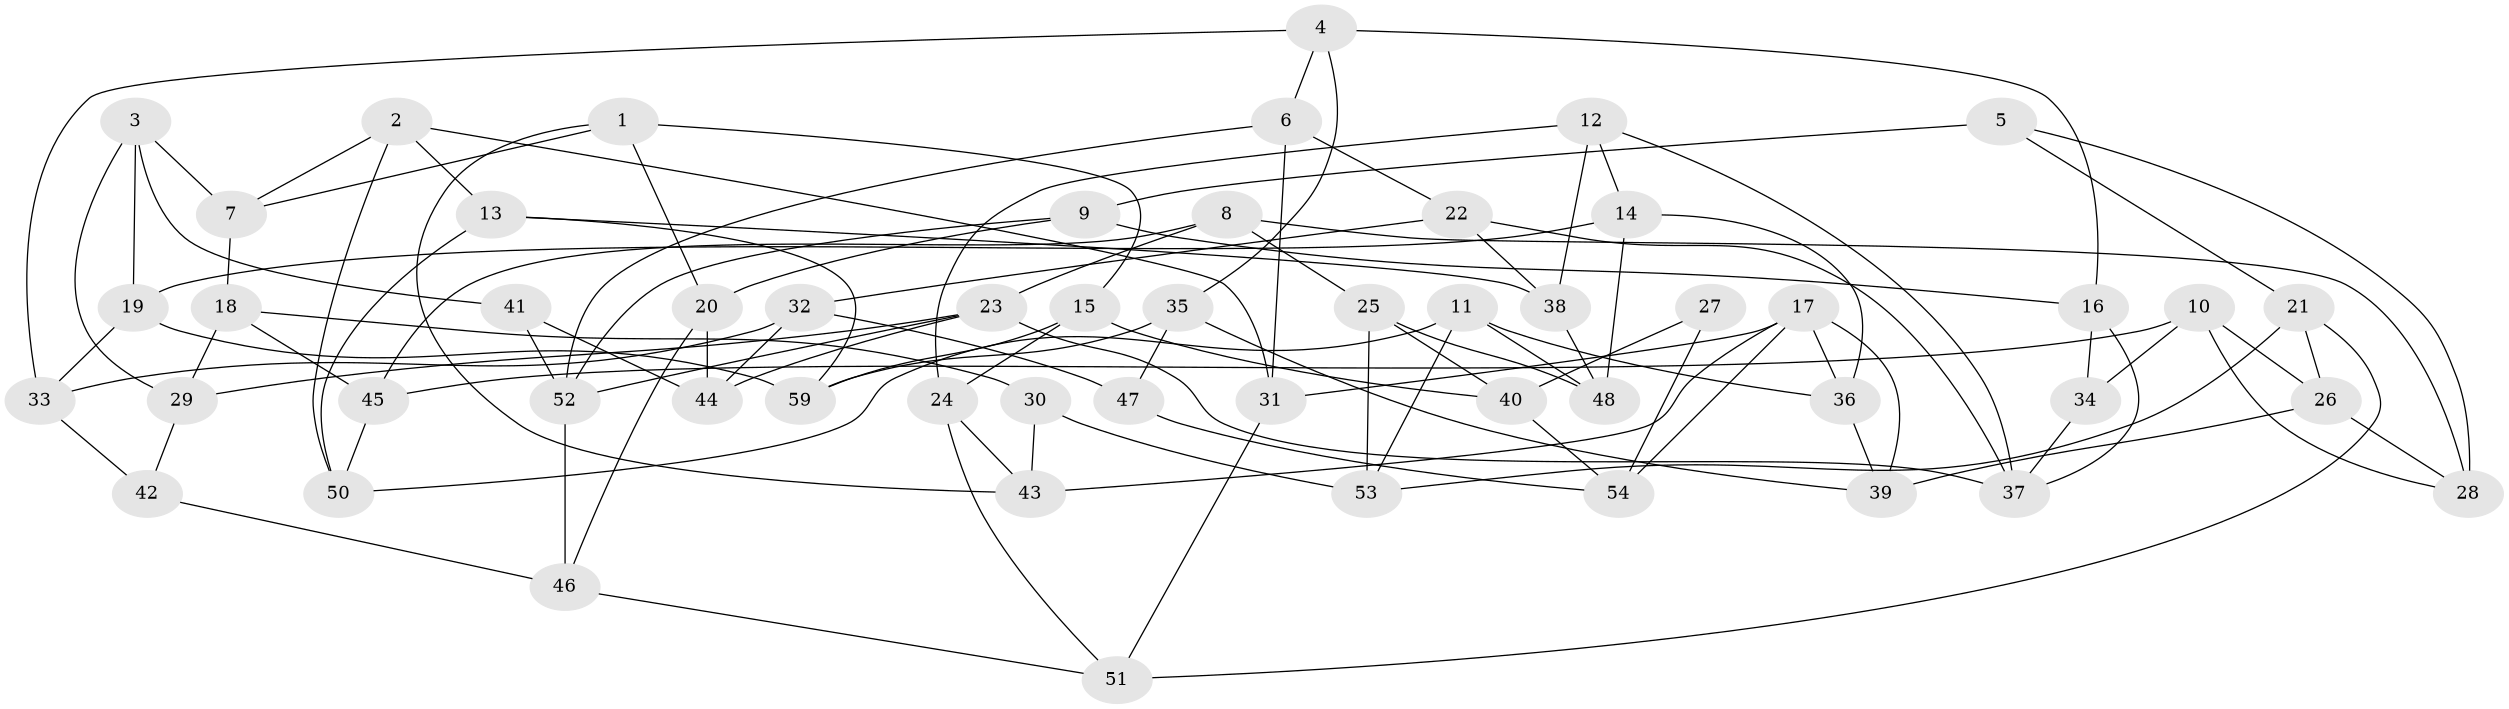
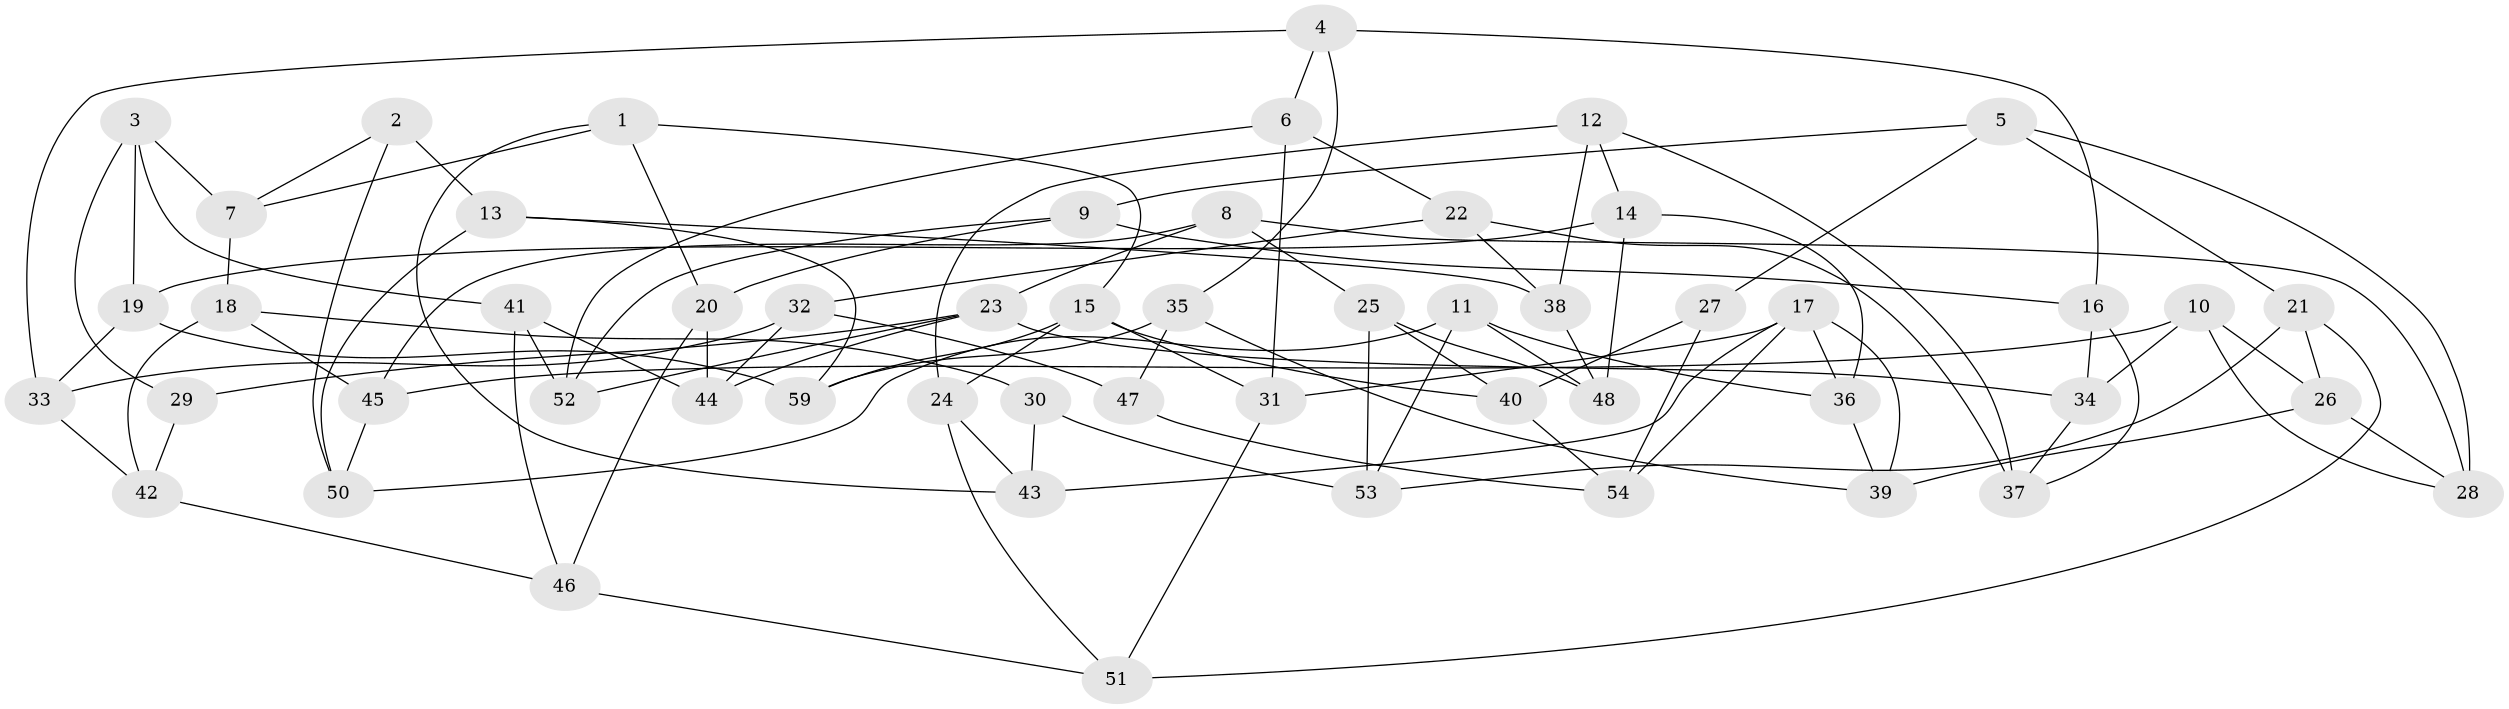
(881, 208) -> (1178, 354)
none -> (1856, 215)
(204, 354) -> (132, 387)
(1510, 461) -> (1767, 372)
(565, 494) -> (523, 450)
